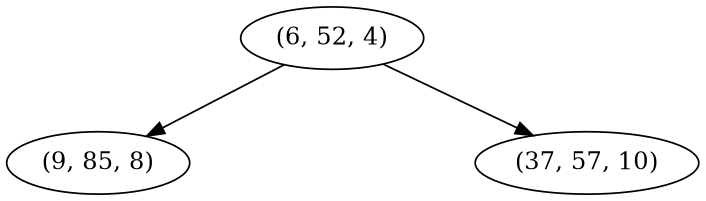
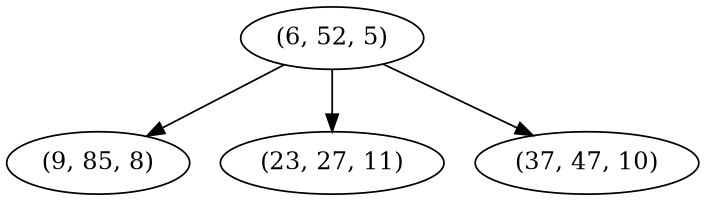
(332, 38) -> (332, 38)
none -> (332, 163)
(587, 163) -> (587, 163)
